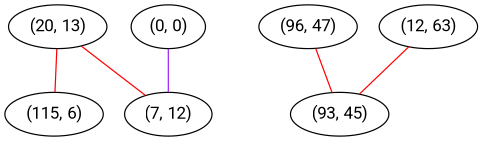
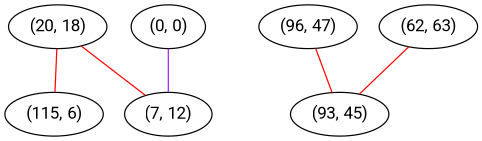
(58, 27) -> (58, 27)
(428, 27) -> (428, 27)
